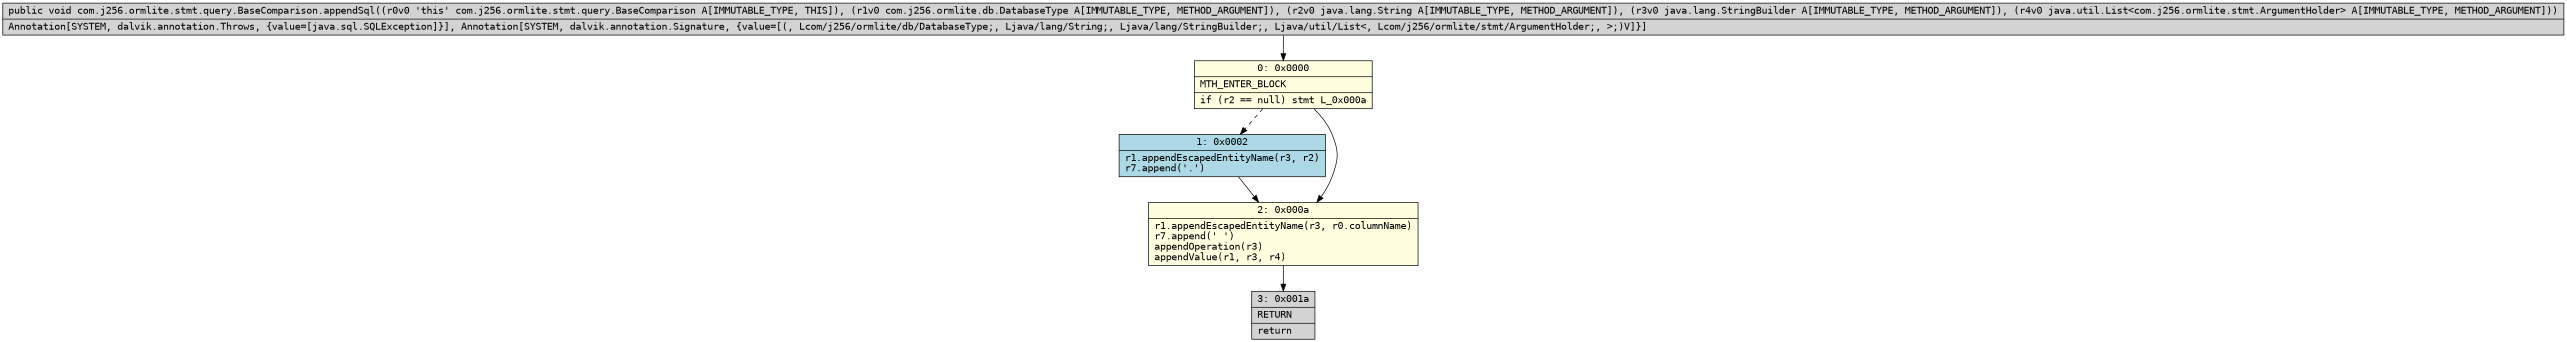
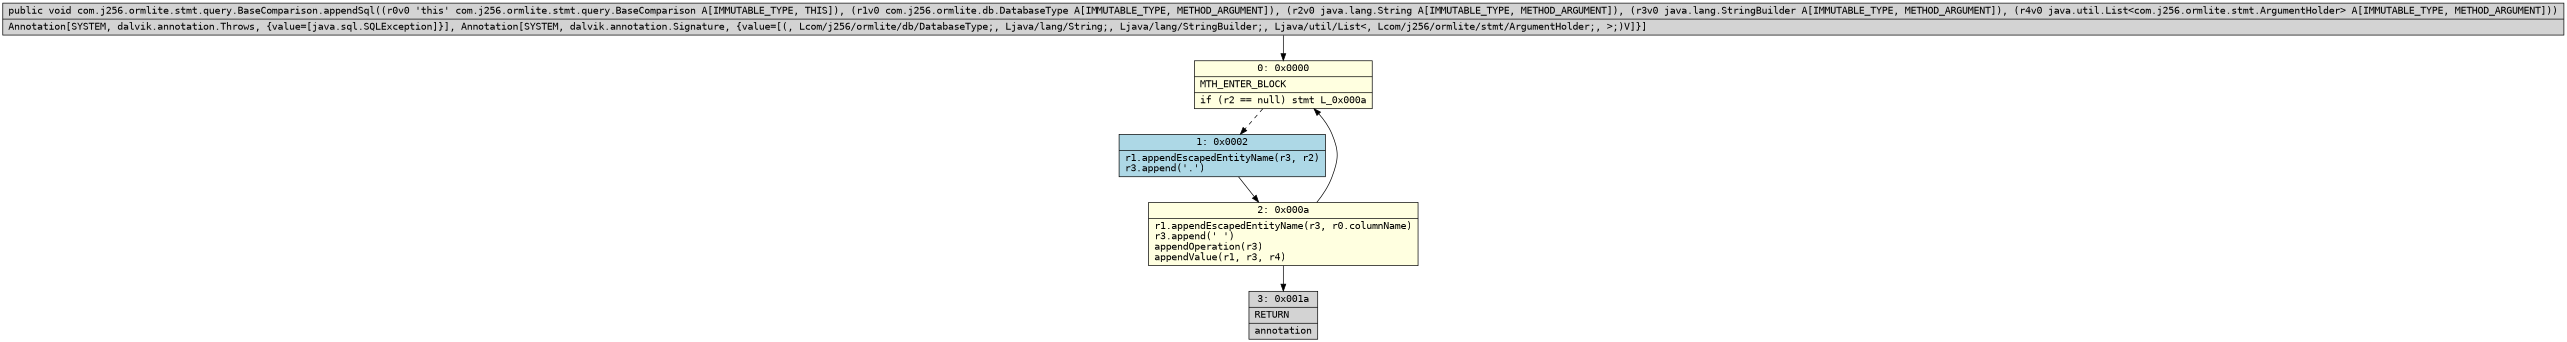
(1337, 151) -> (1337, 158)
(1165, 168) -> (1165, 168)
(1194, 236) -> (1194, 236)
(1275, 331) -> (1283, 331)
